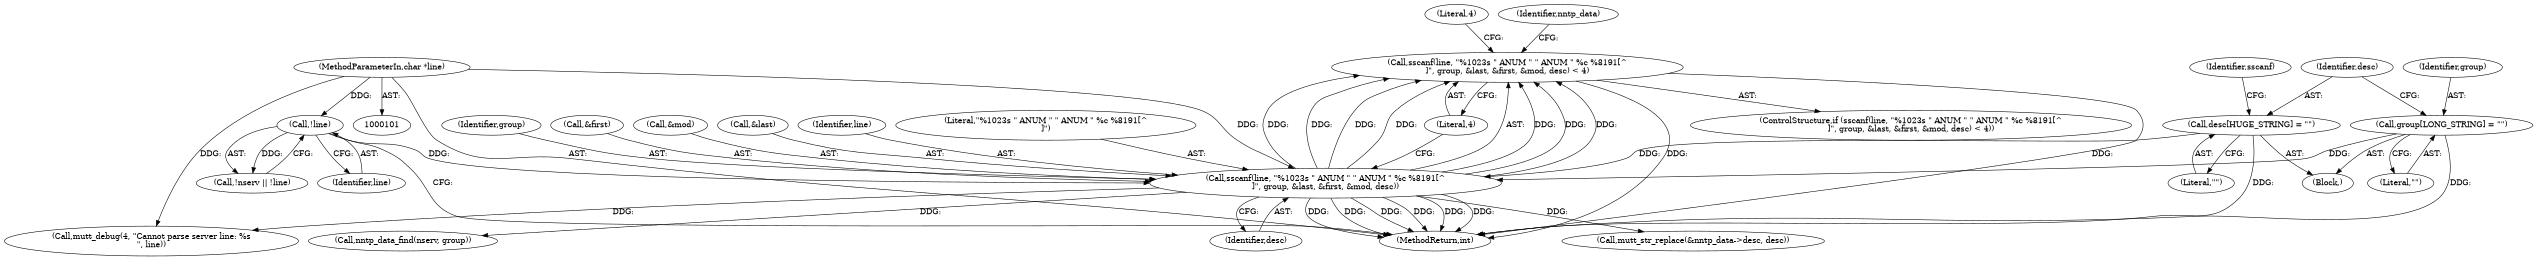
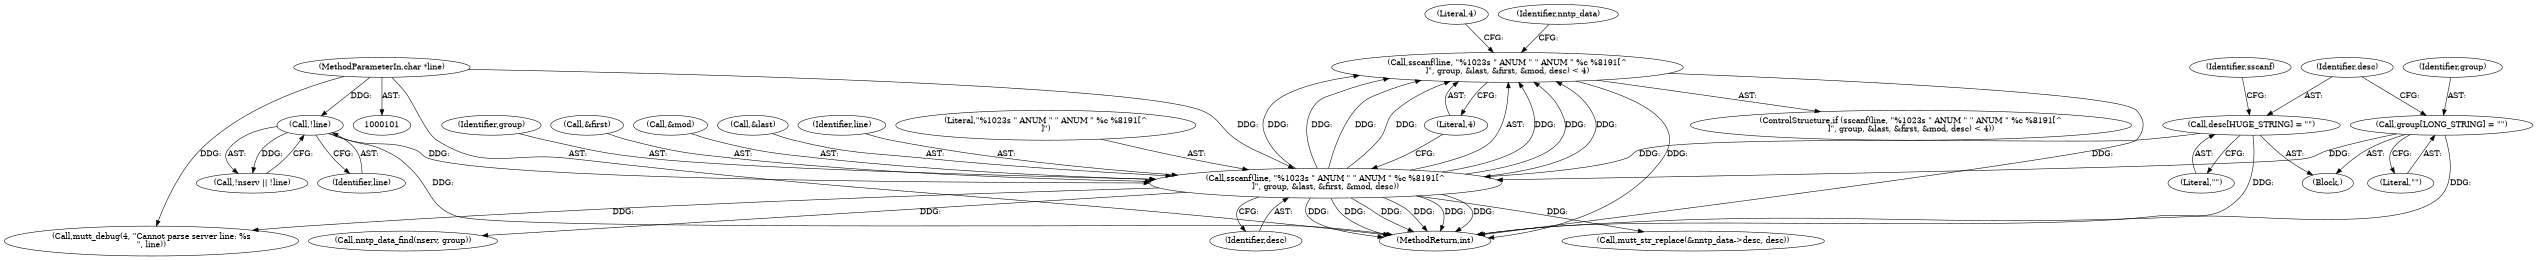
(444, 183) -> (444, 183)
